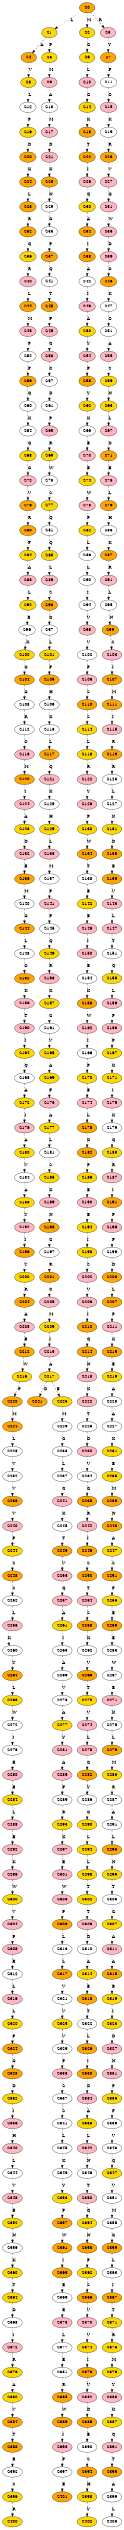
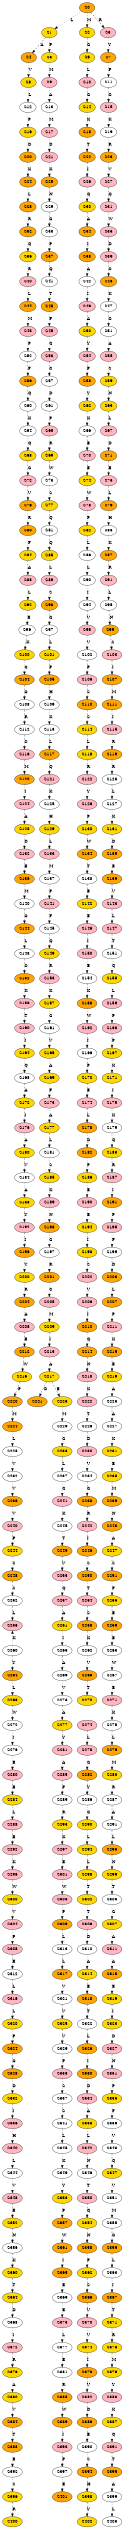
(62, 1451) -> (62, 1451)
(8, 1637) -> (12, 1640)
(87, 1711) -> none
